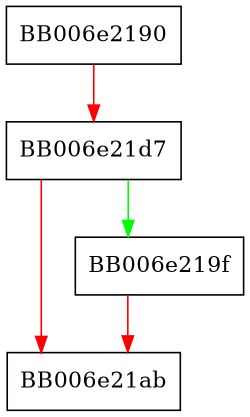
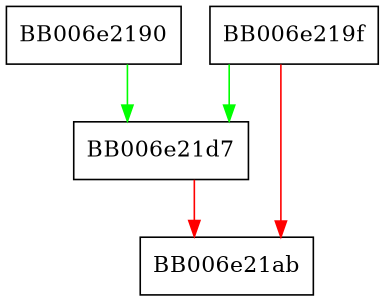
(94, 85) -> (127, 85)
(128, 200) -> (229, 85)
